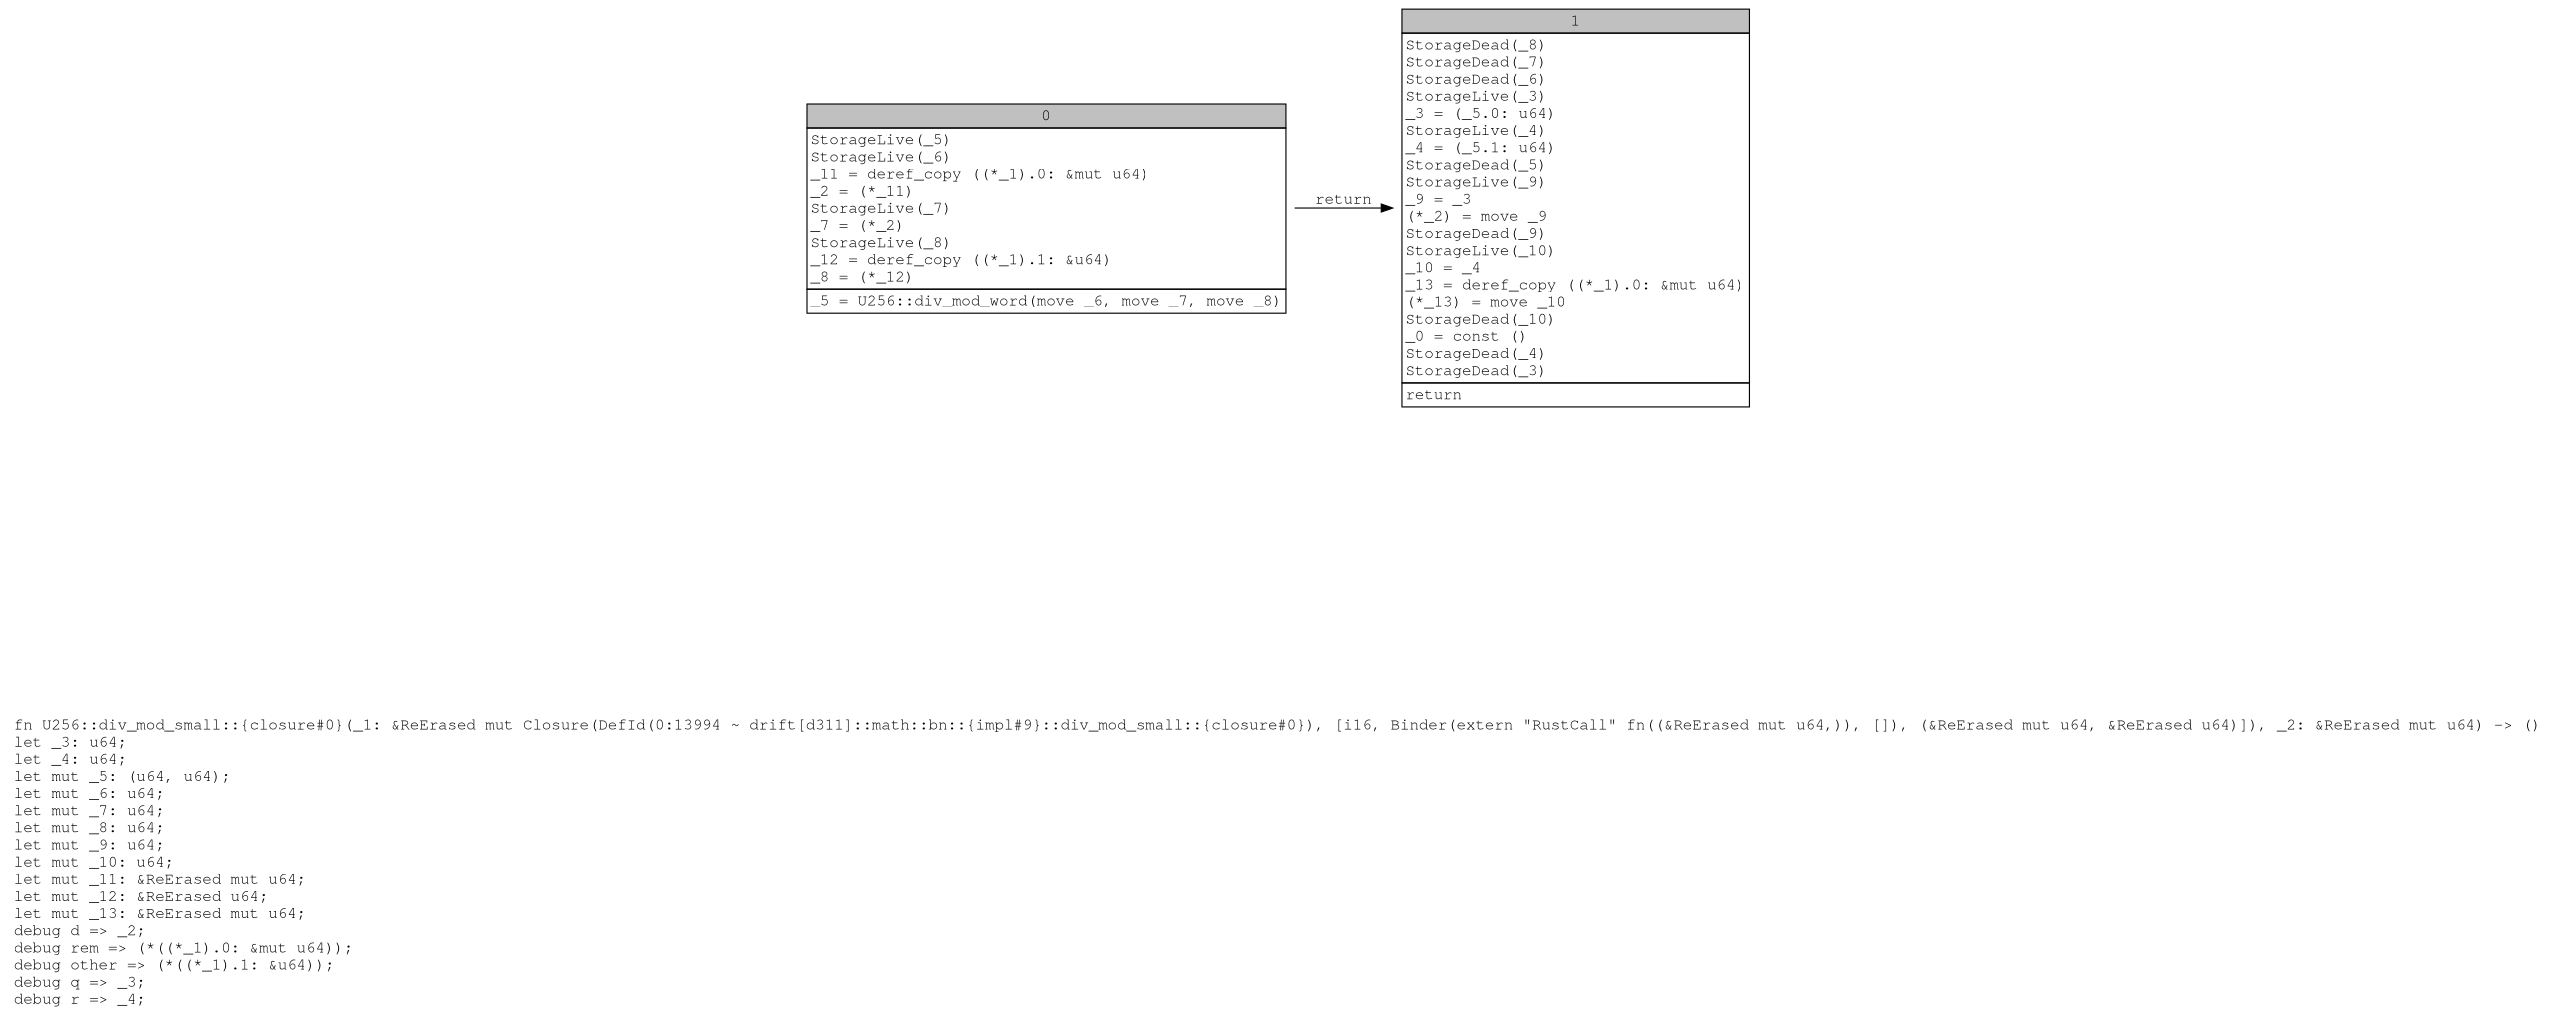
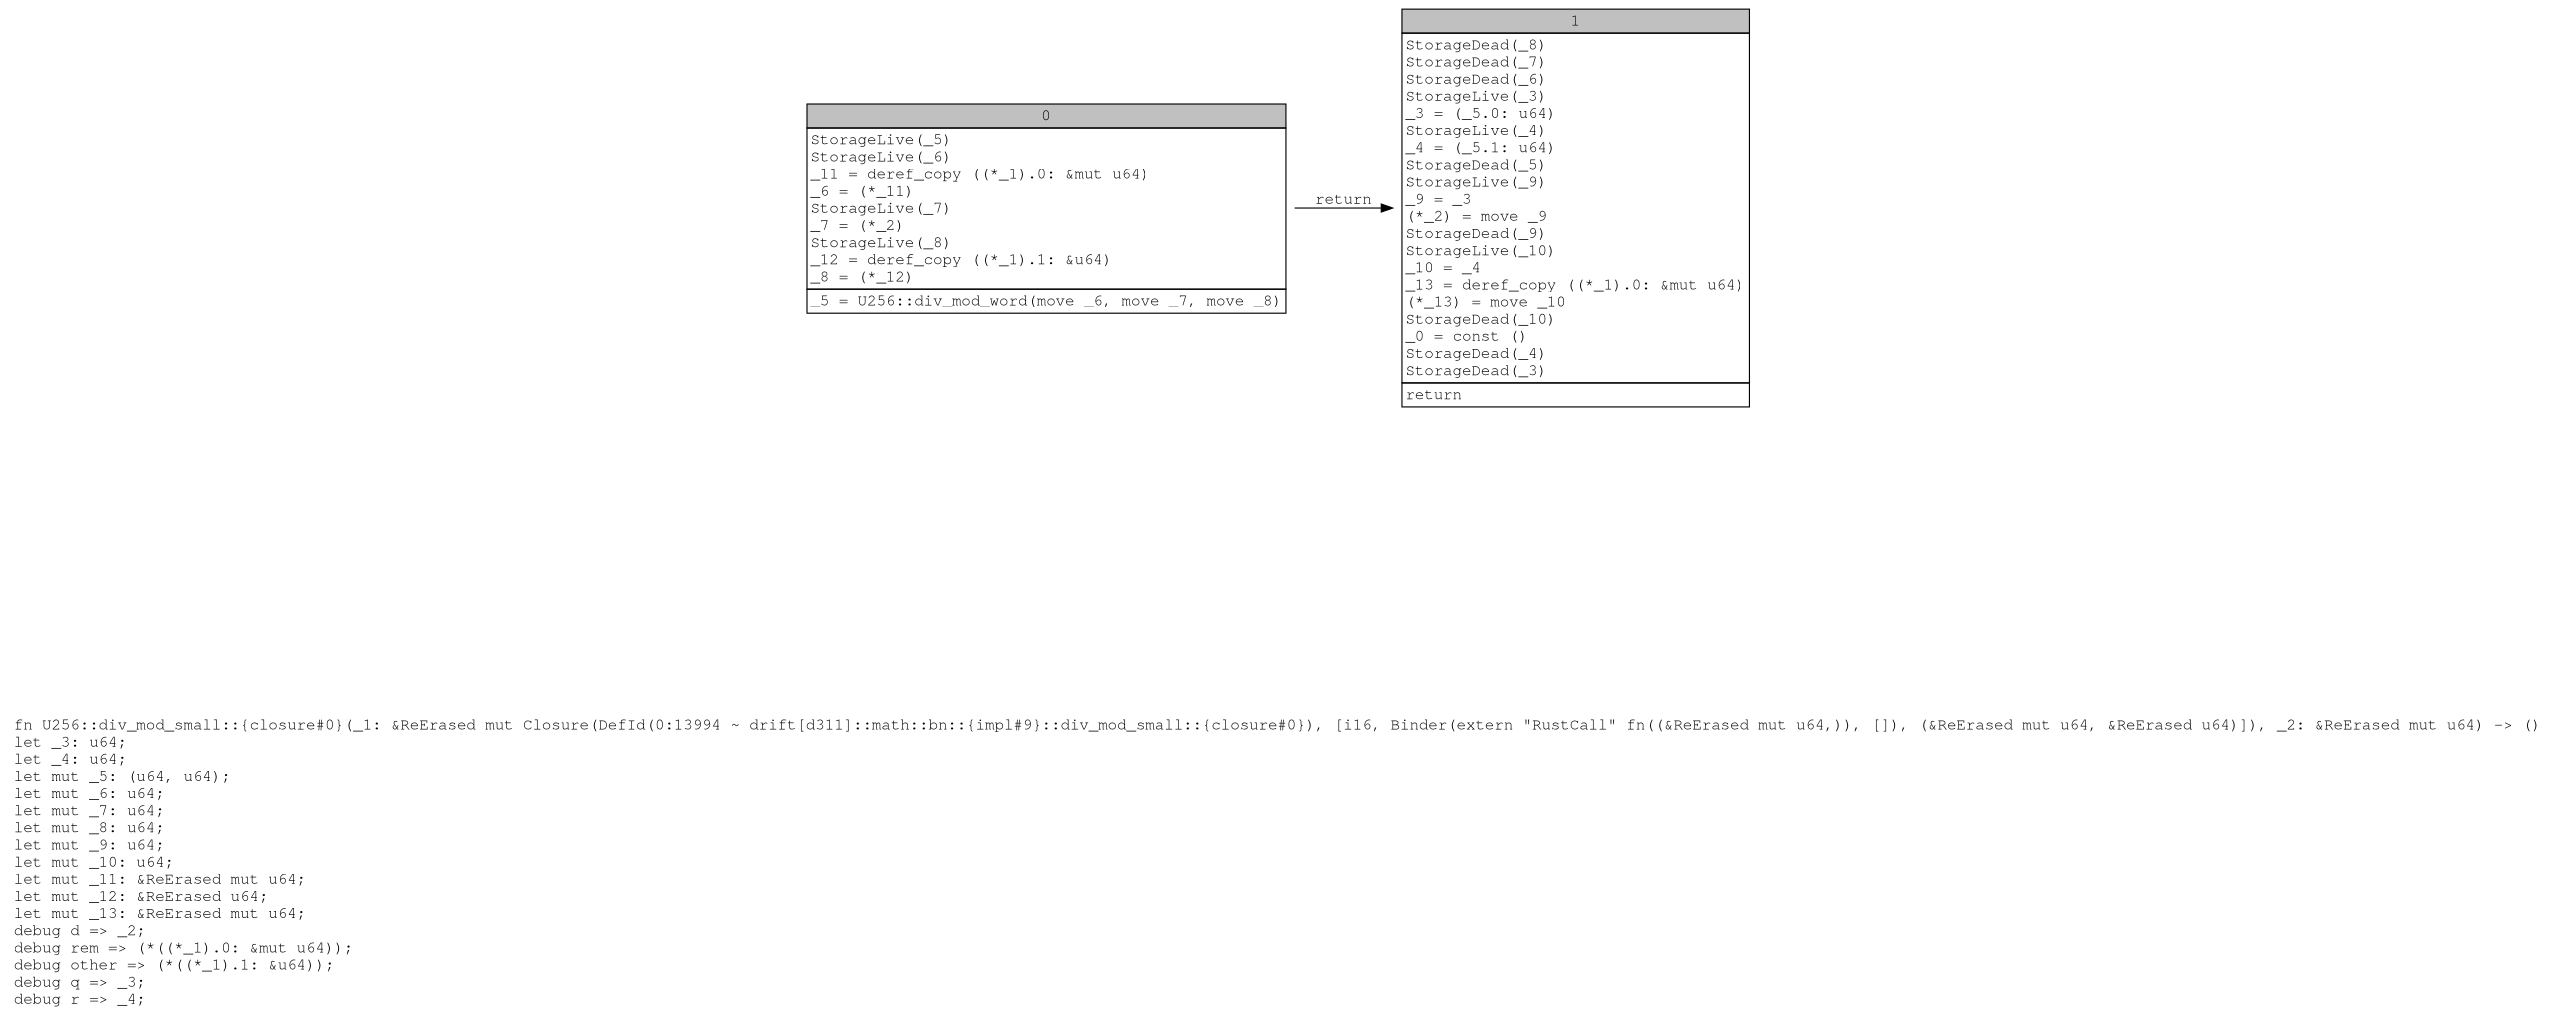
(862, 191) -> (862, 191)
